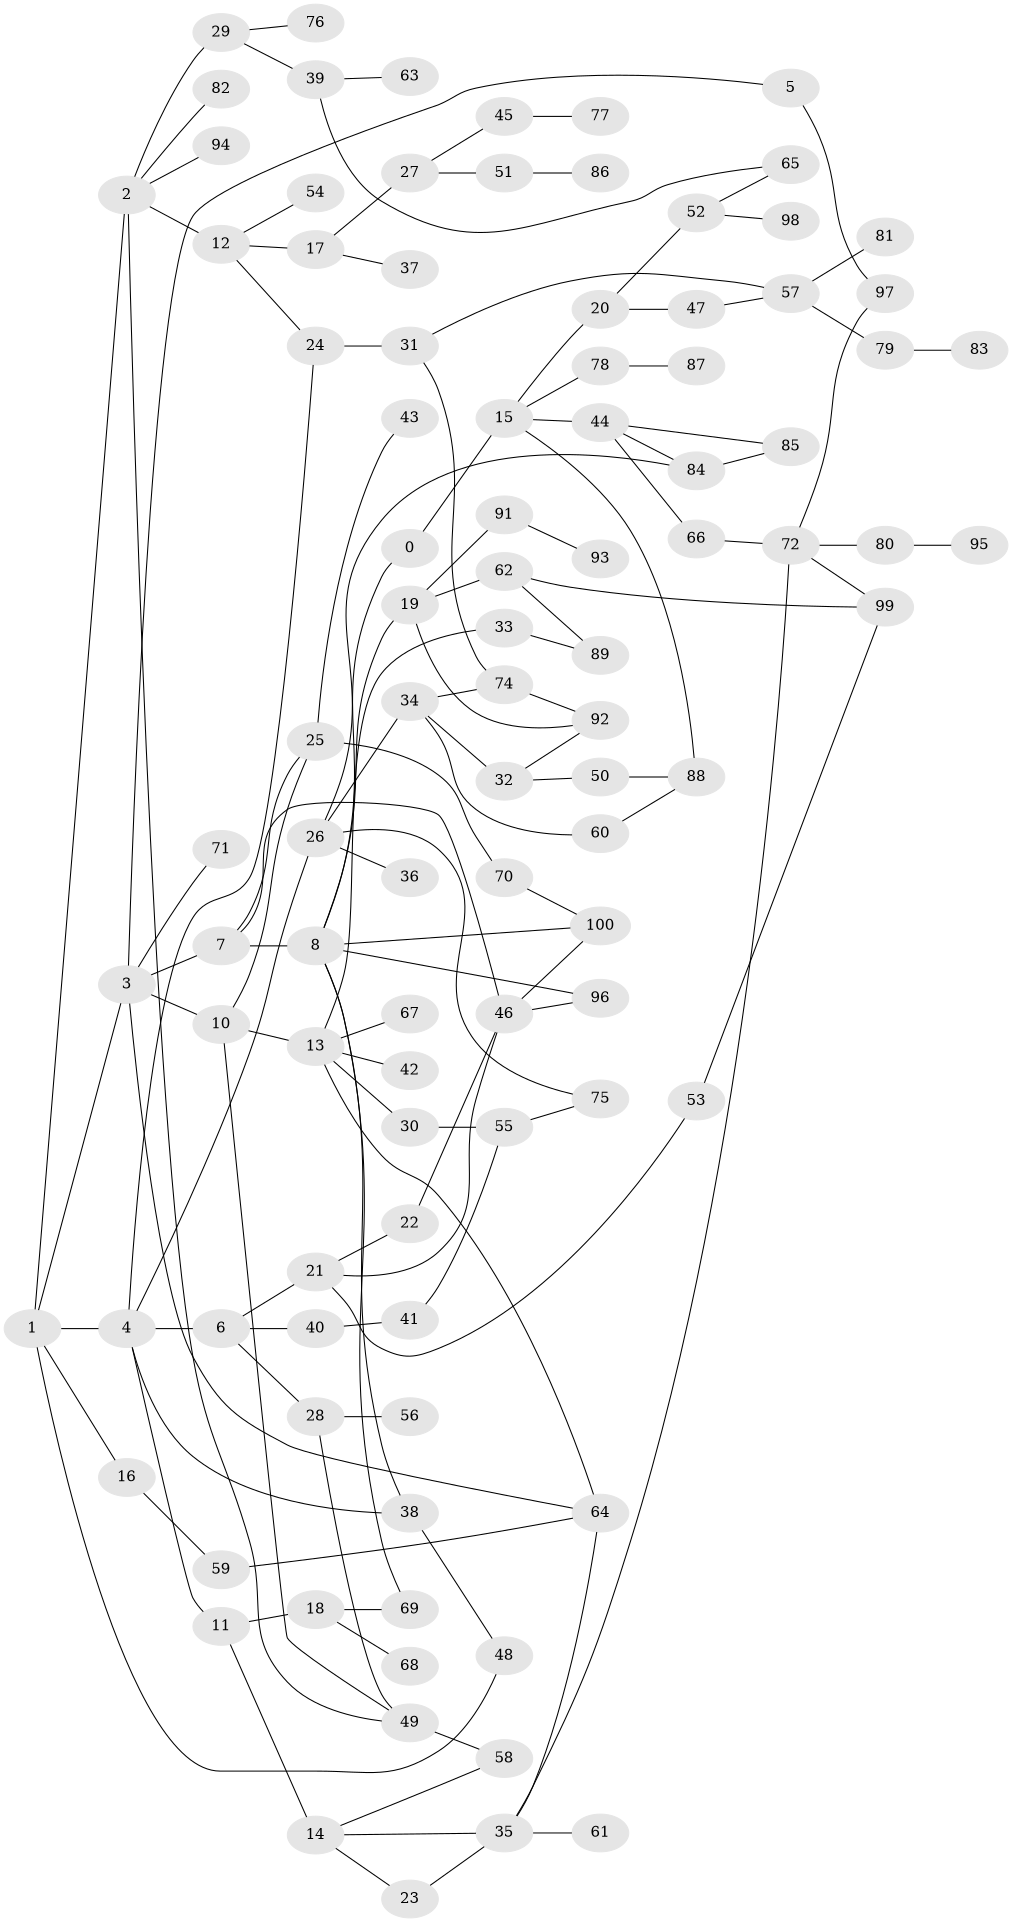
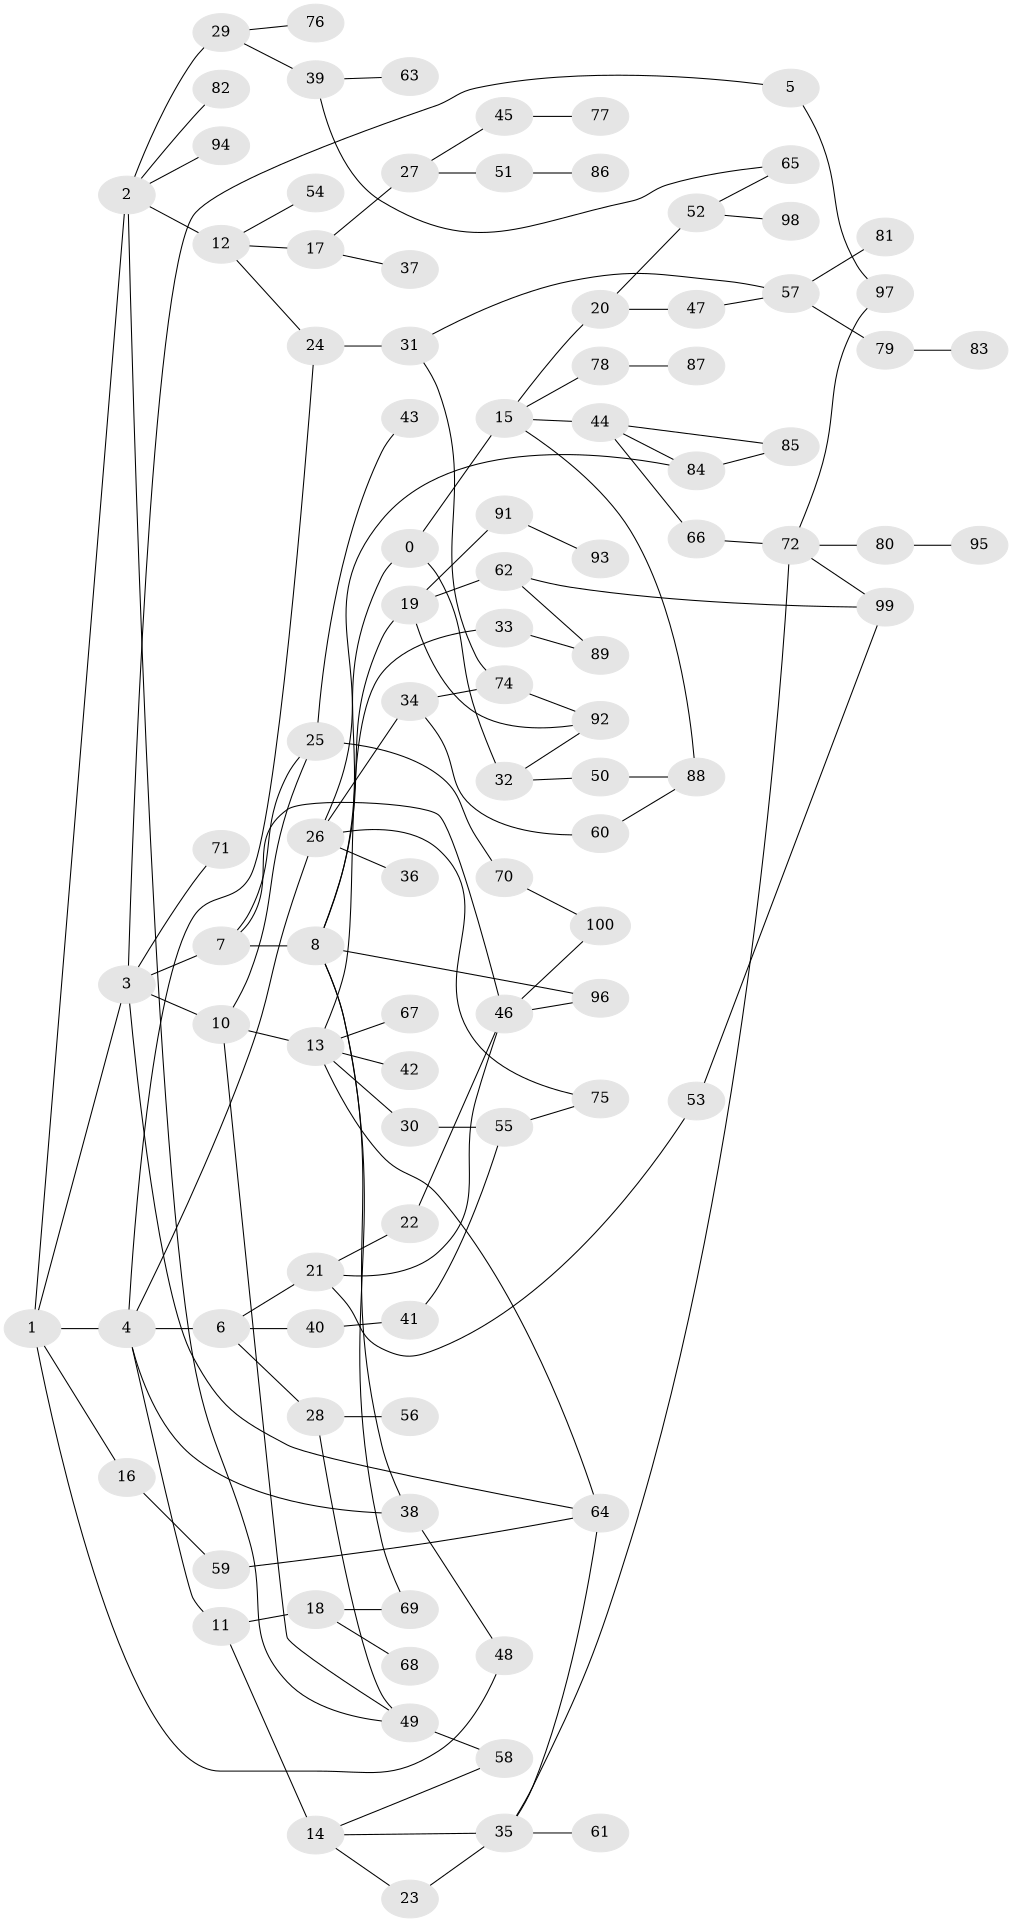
(457, 741) -> (464, 662)
(452, 936) -> none
